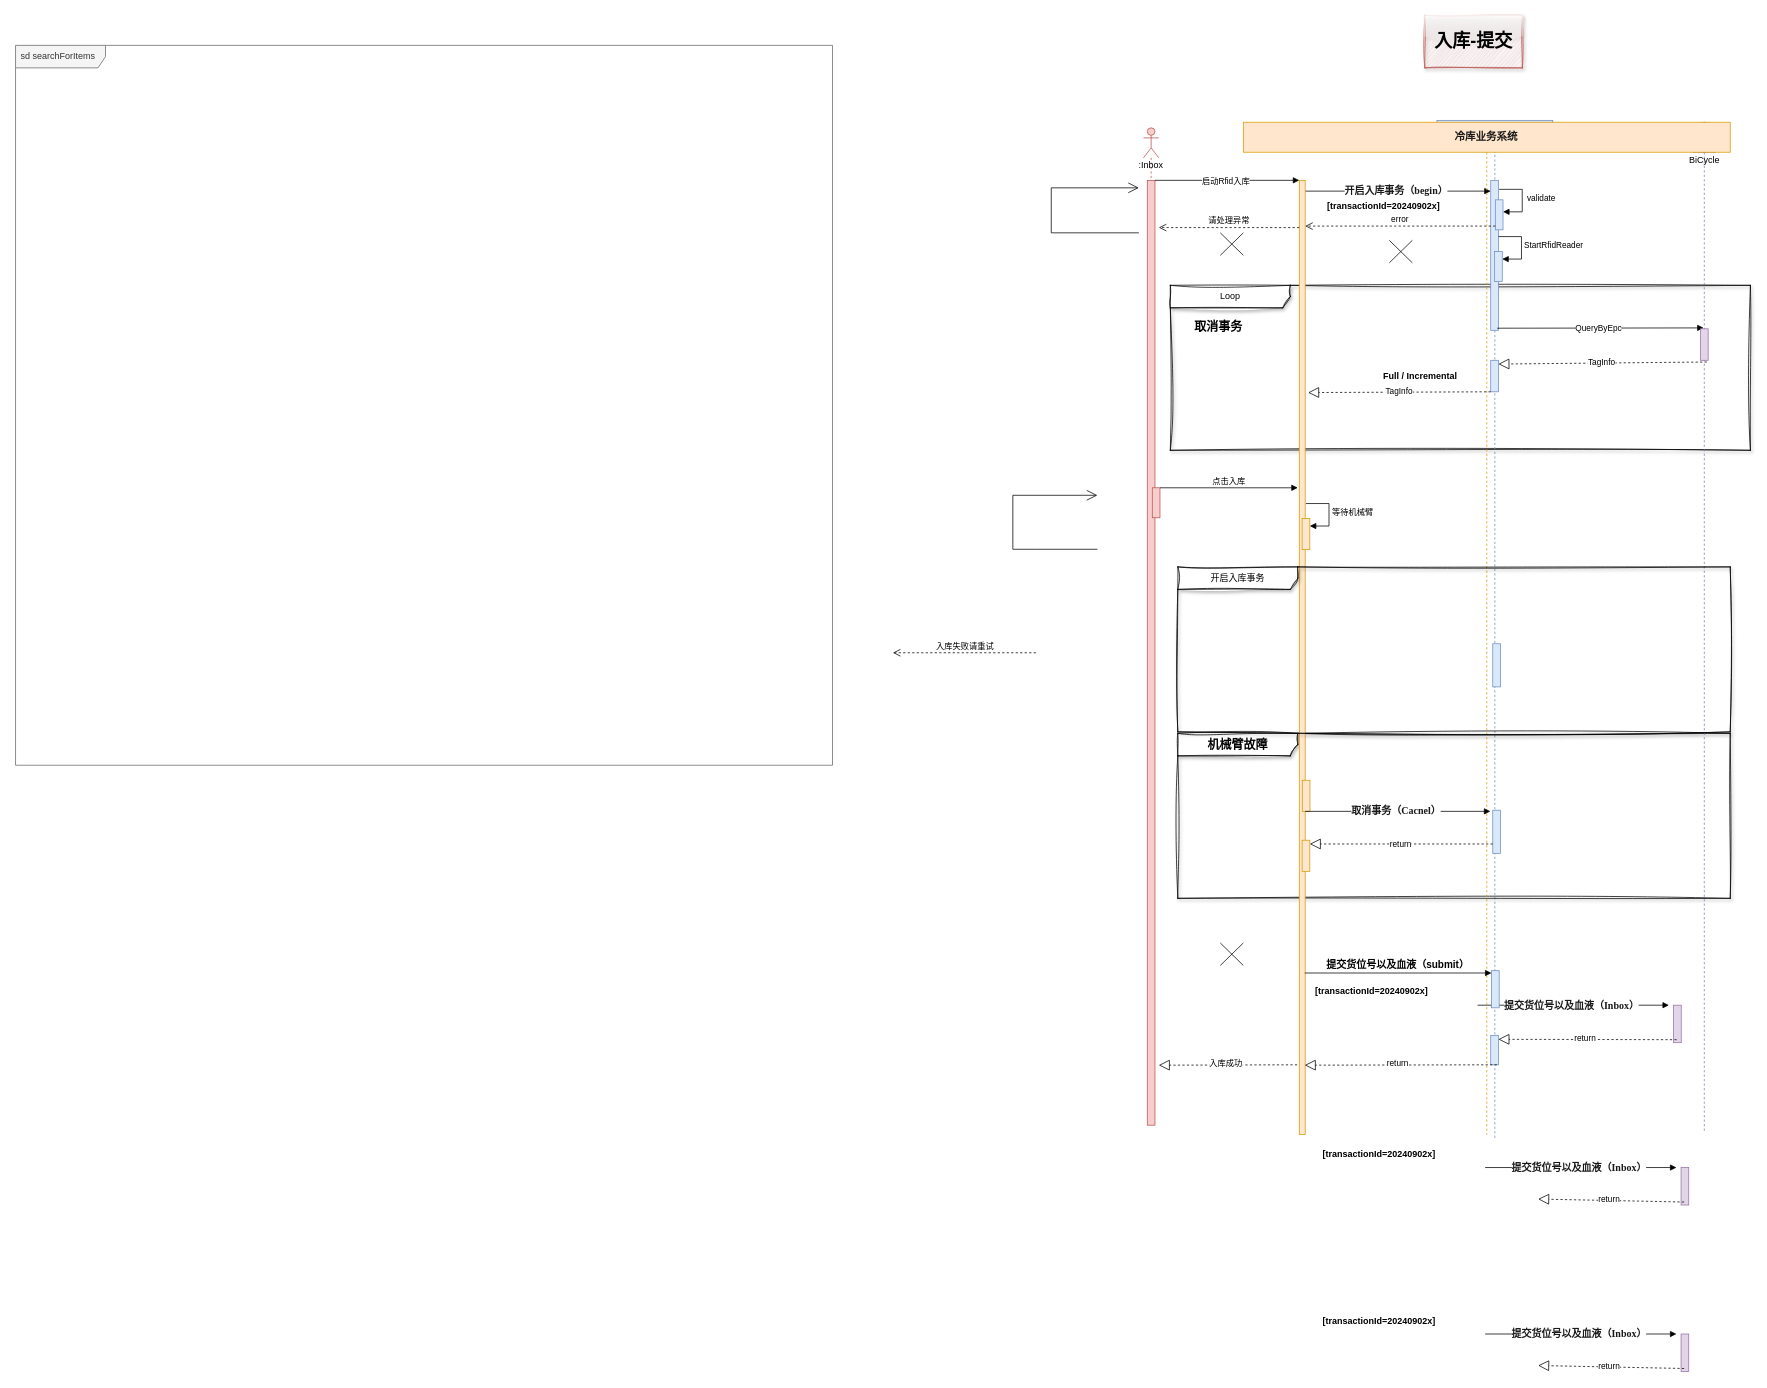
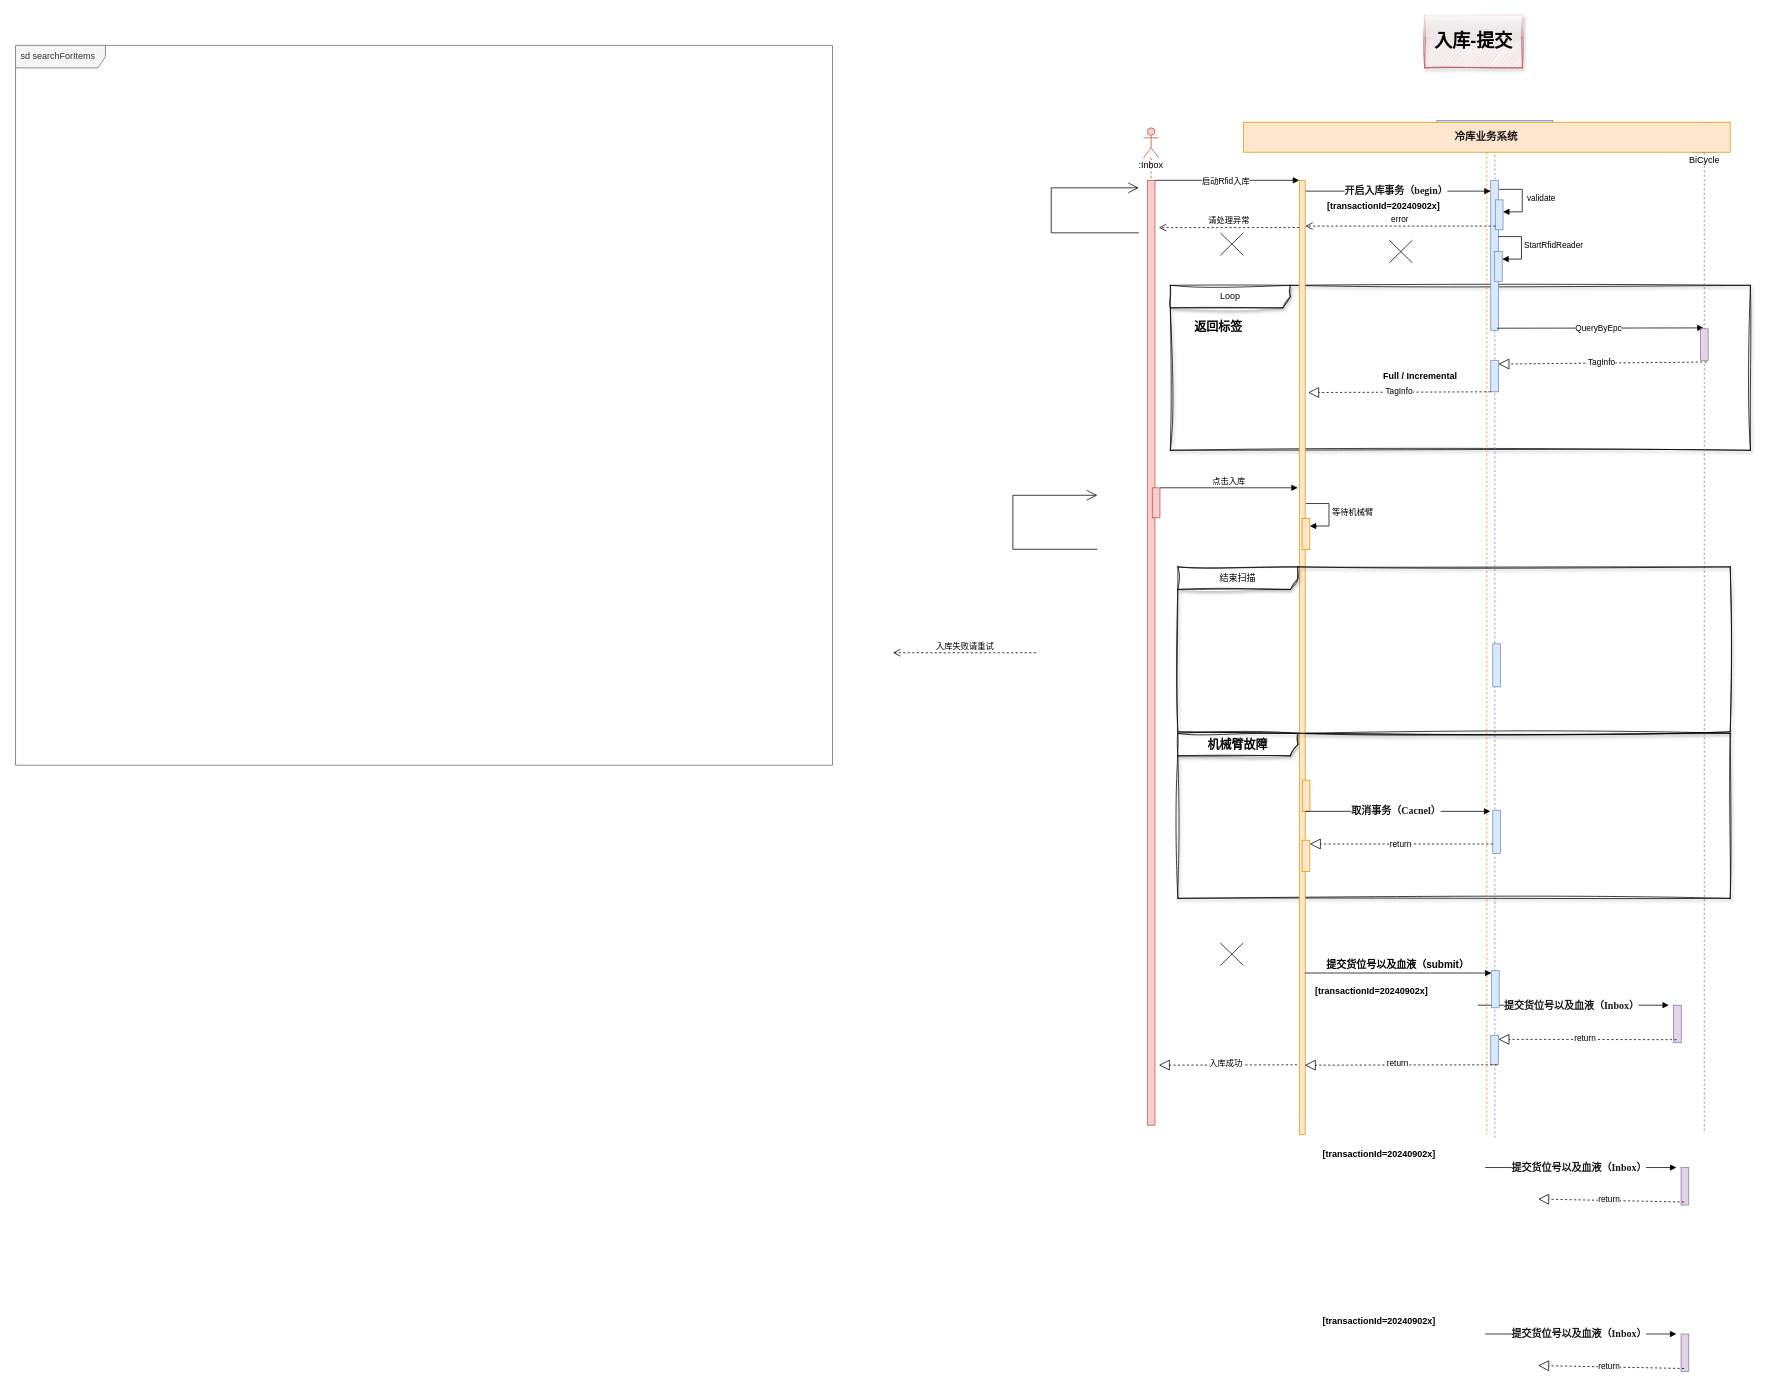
(1219, 327) -> (1219, 327)
(1238, 579) -> (1238, 579)
